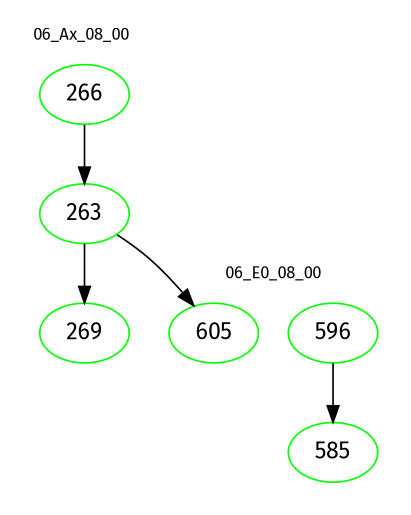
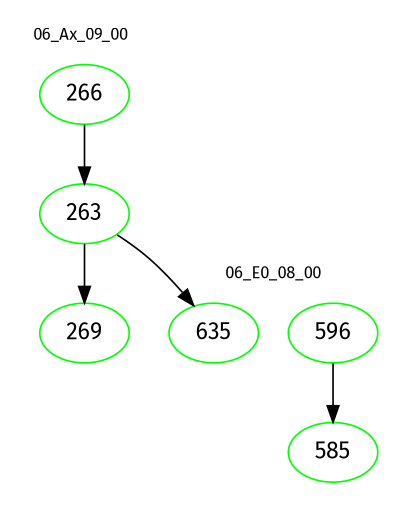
(81, 36) -> (81, 36)
(214, 333) -> (214, 333)
